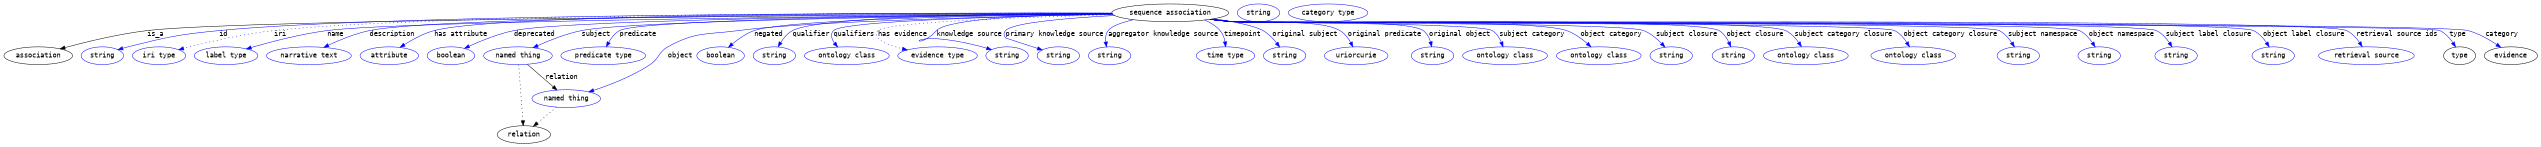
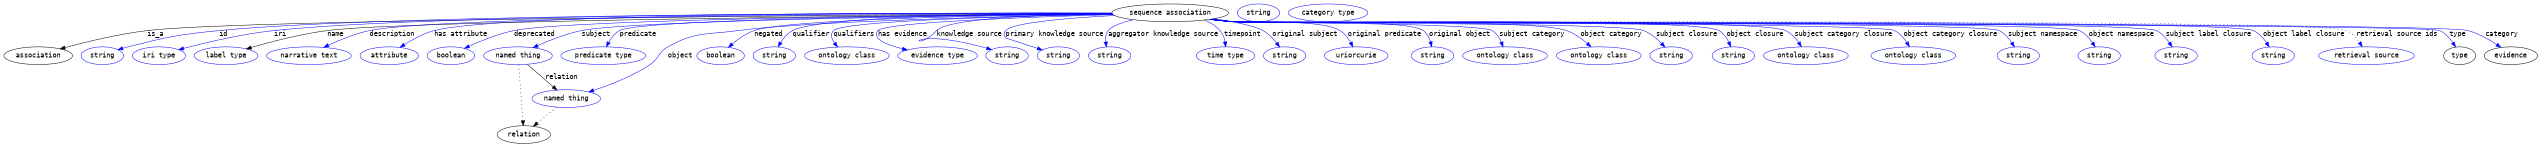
(647, 16) -> (647, 16)
(681, 19) -> (681, 19)
(1787, 22) -> (1787, 22)
(923, 23) -> (923, 23)
